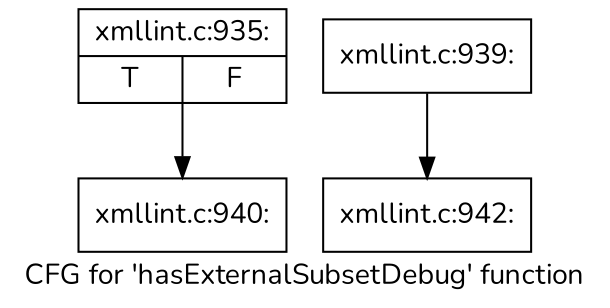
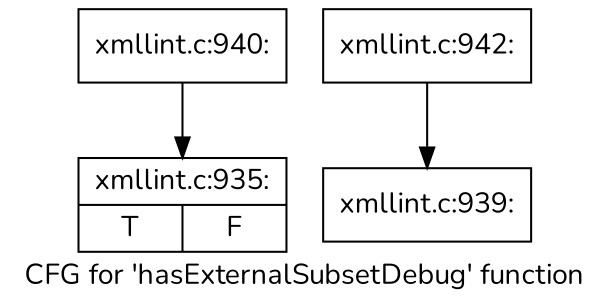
(427, 125) -> (427, 115)
(182, 130) -> (182, 110)
